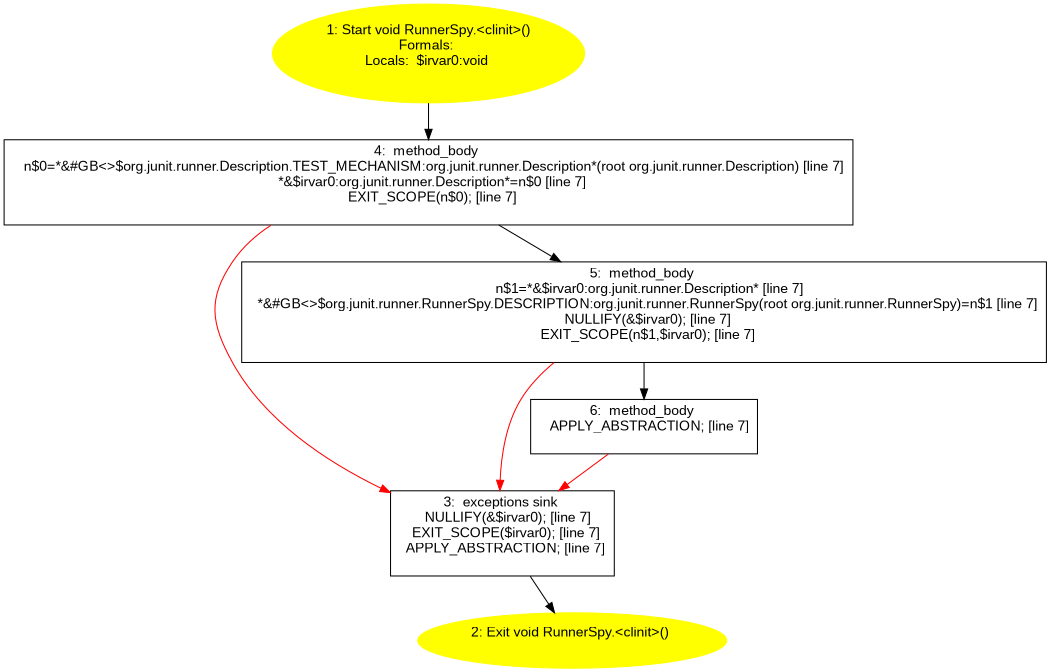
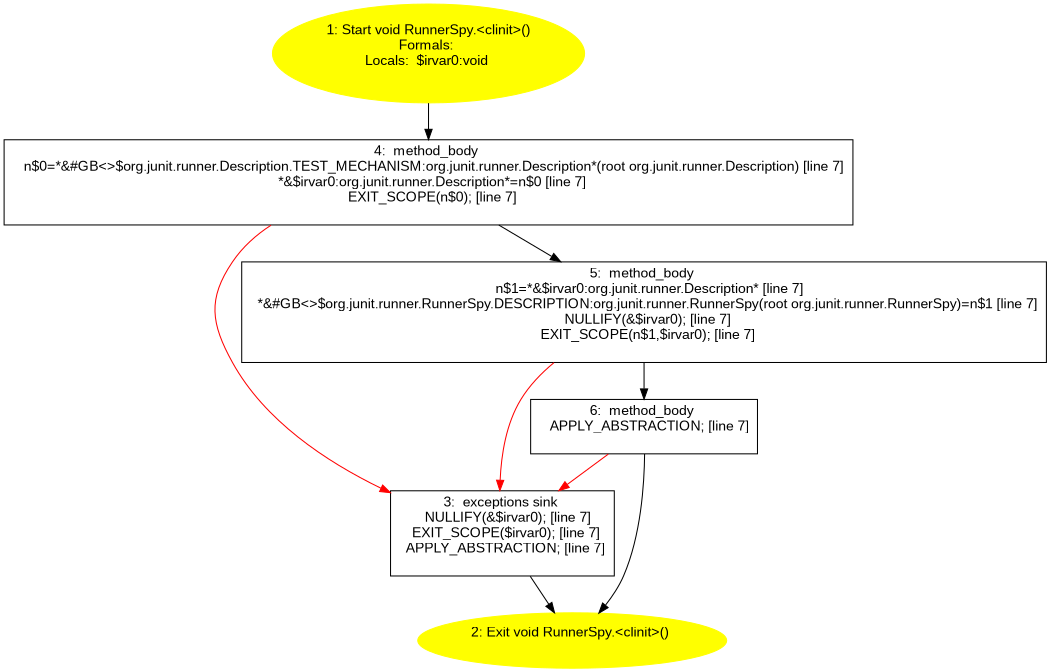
none -> (637, 533)
